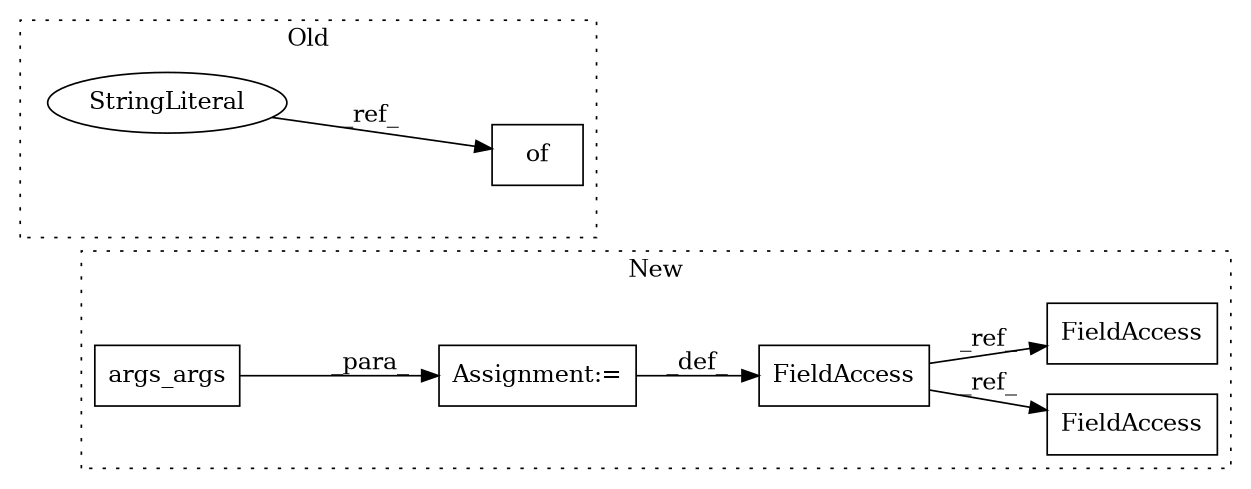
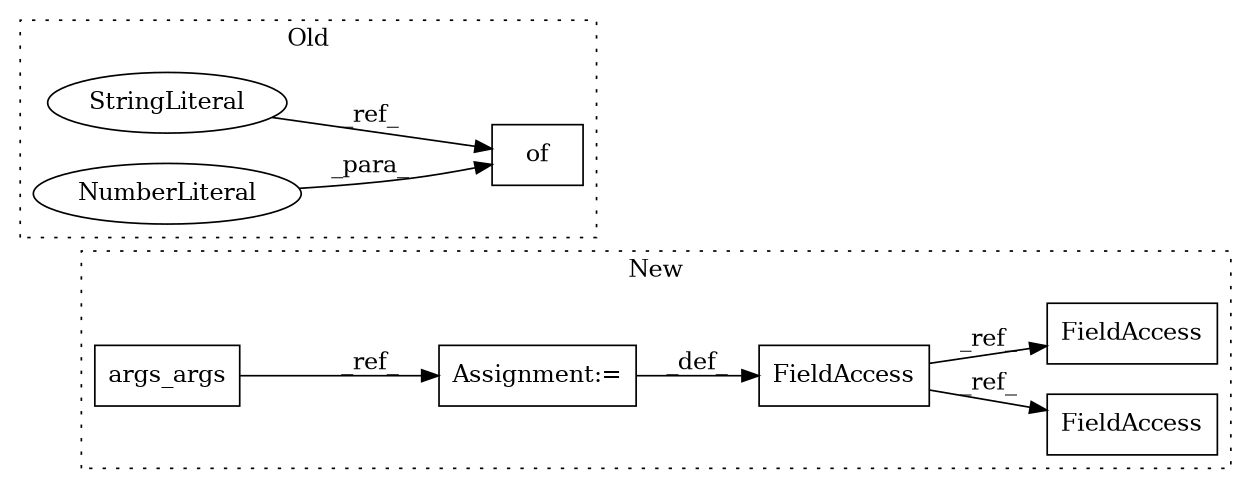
none -> (167, 194)
(370, 363) -> (370, 363)
